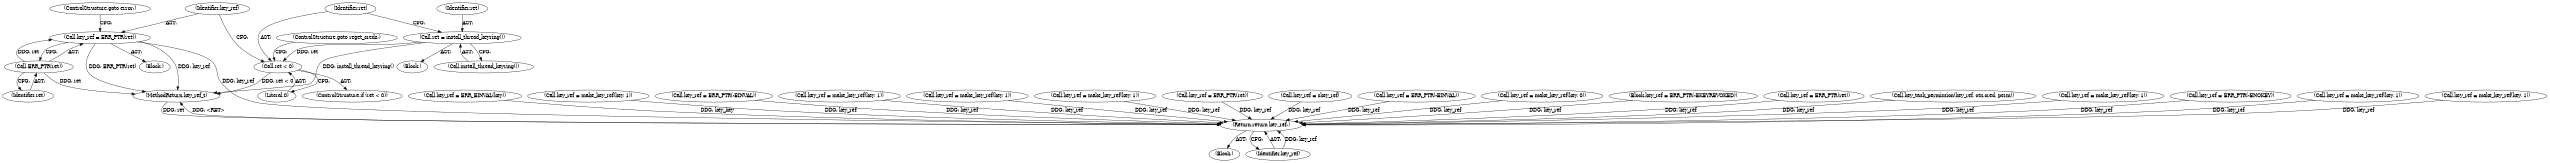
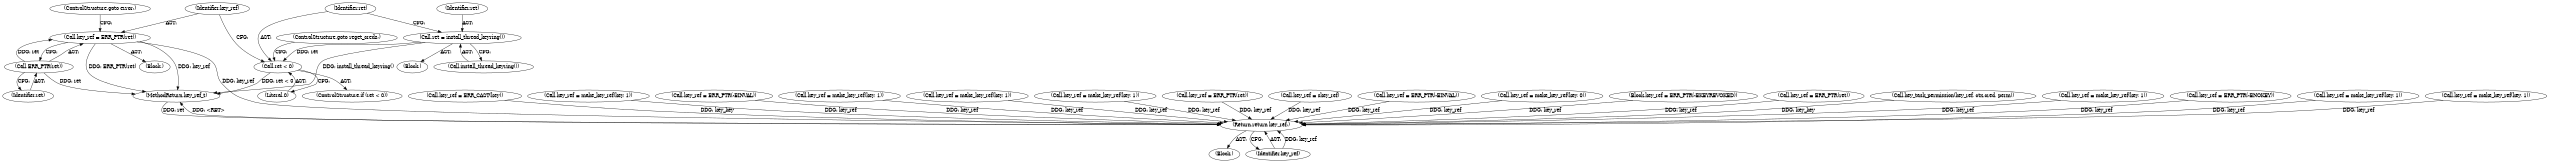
(465, 96) -> (465, 96)
(1798, 111) -> (1798, 111)
